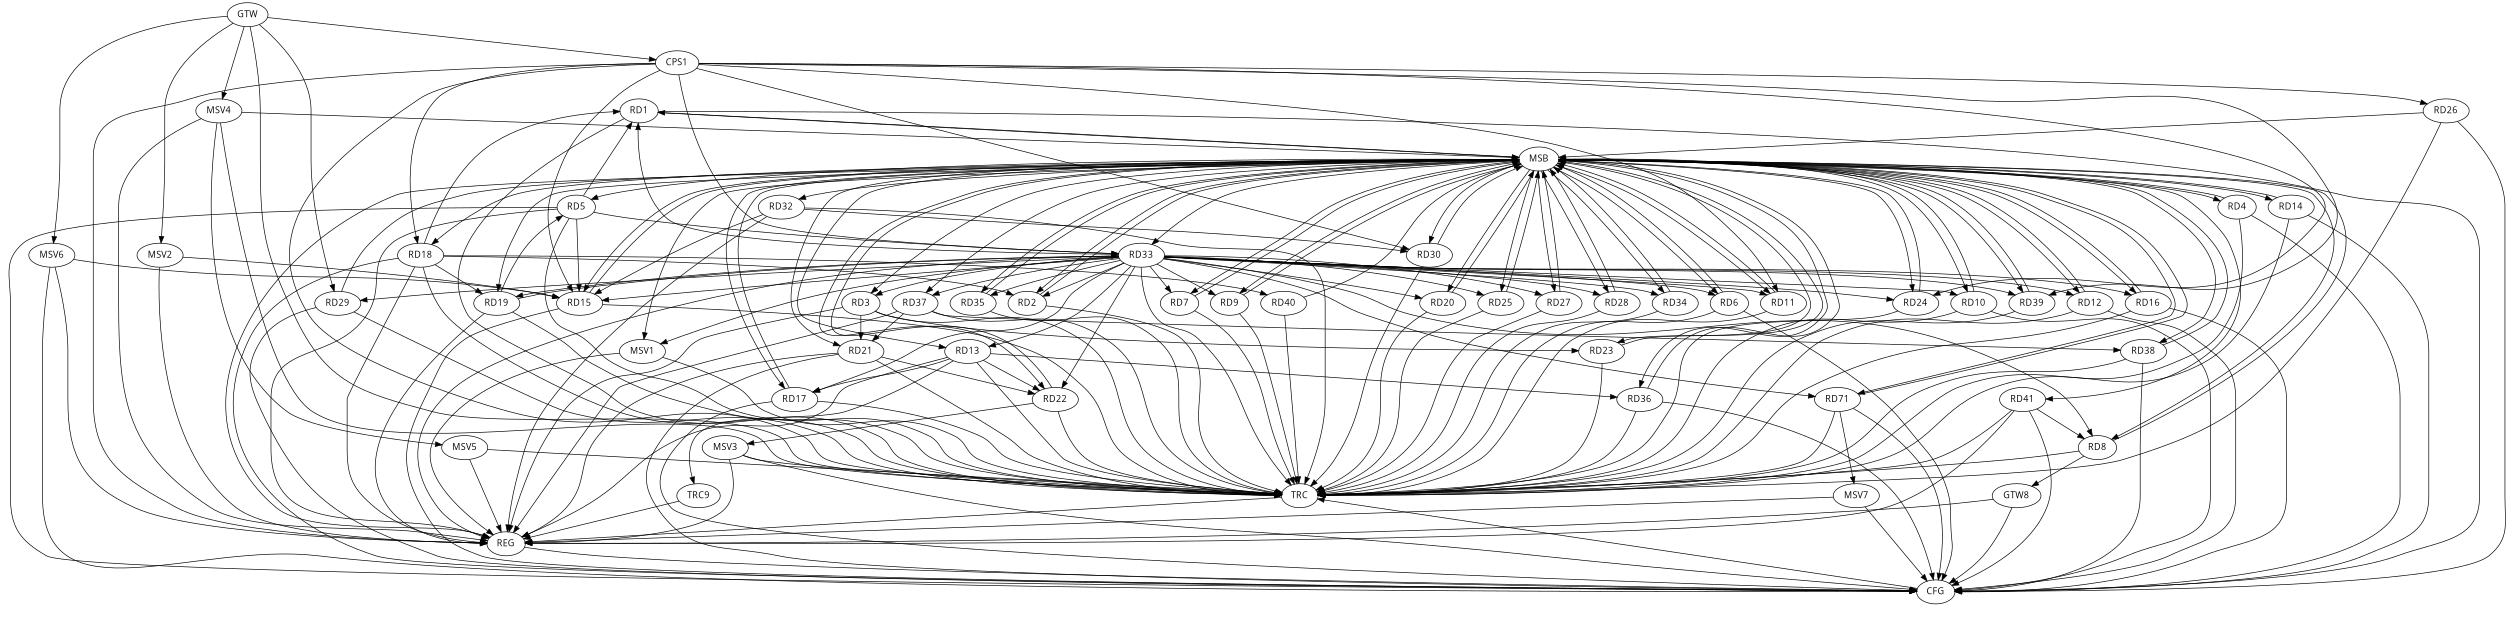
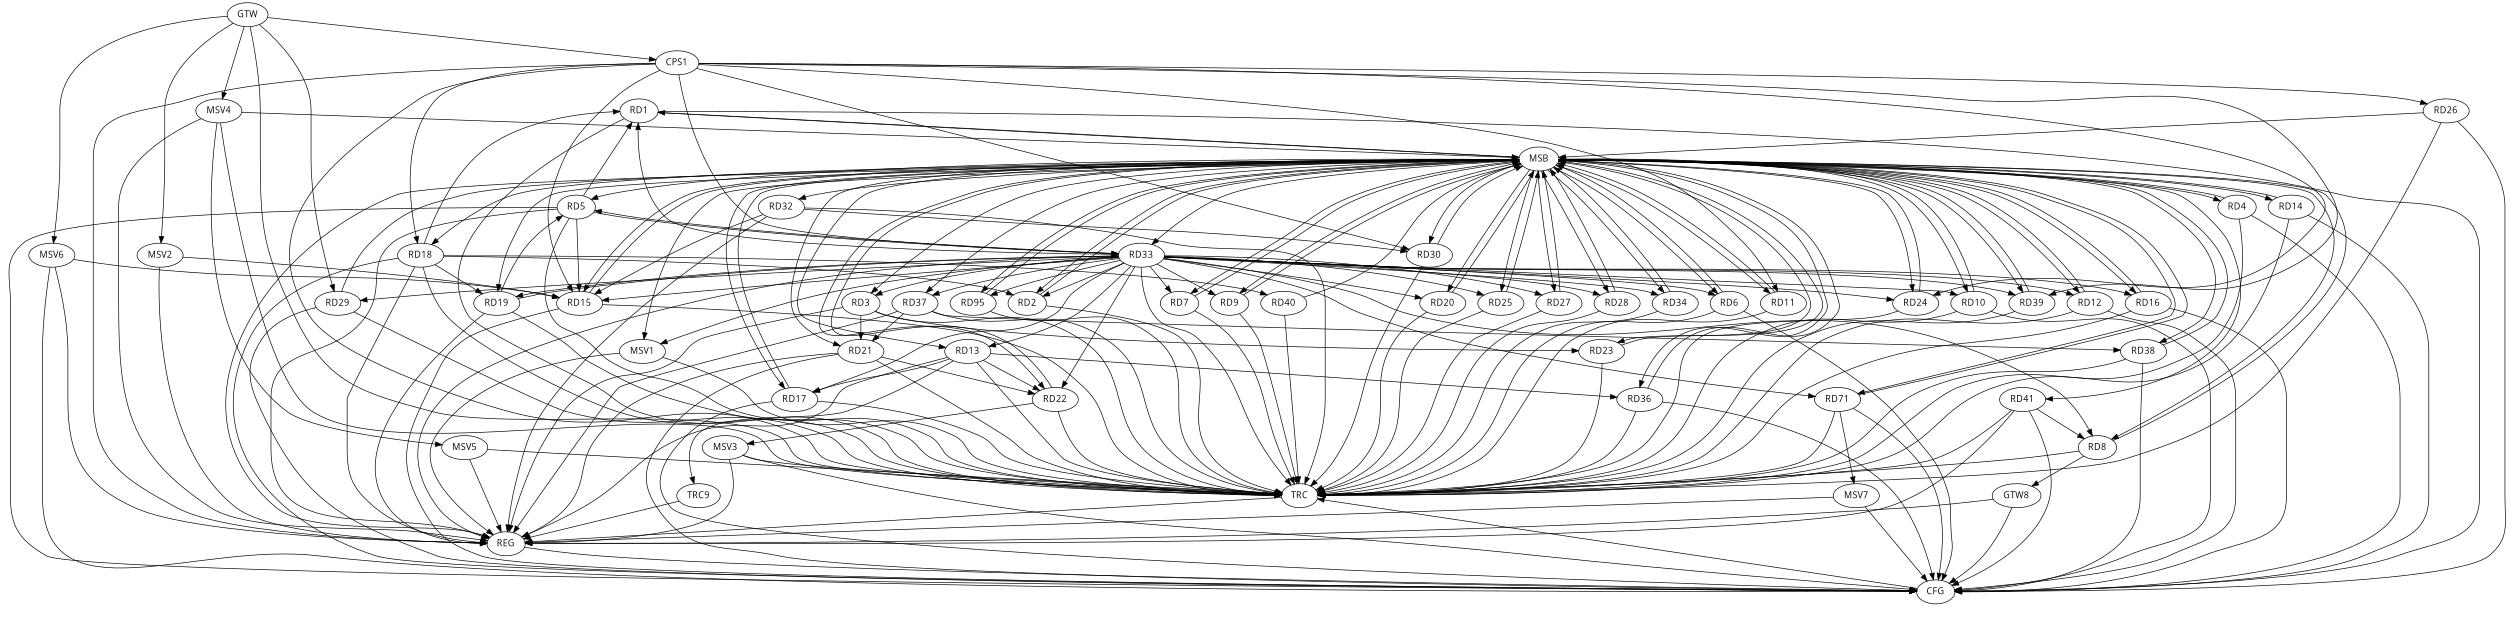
(1463, 272) -> (860, 239)
(973, 303) -> (973, 303)
